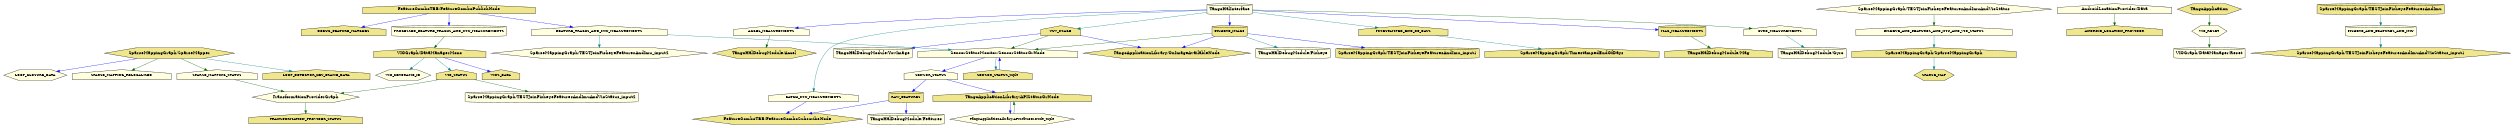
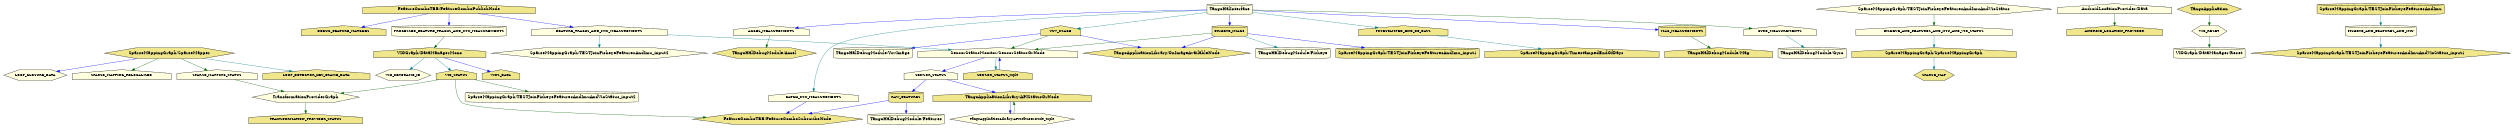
none -> (570, 113)
